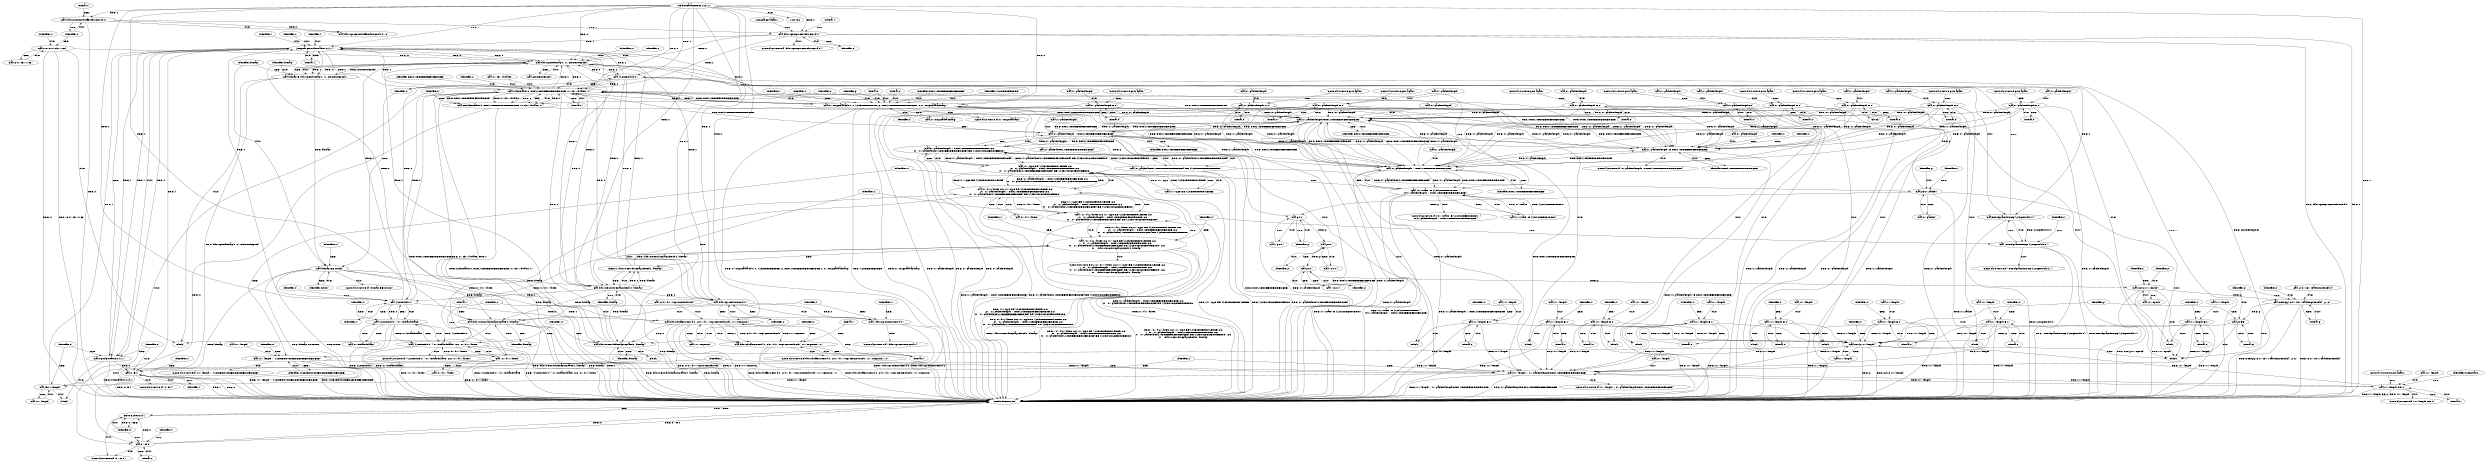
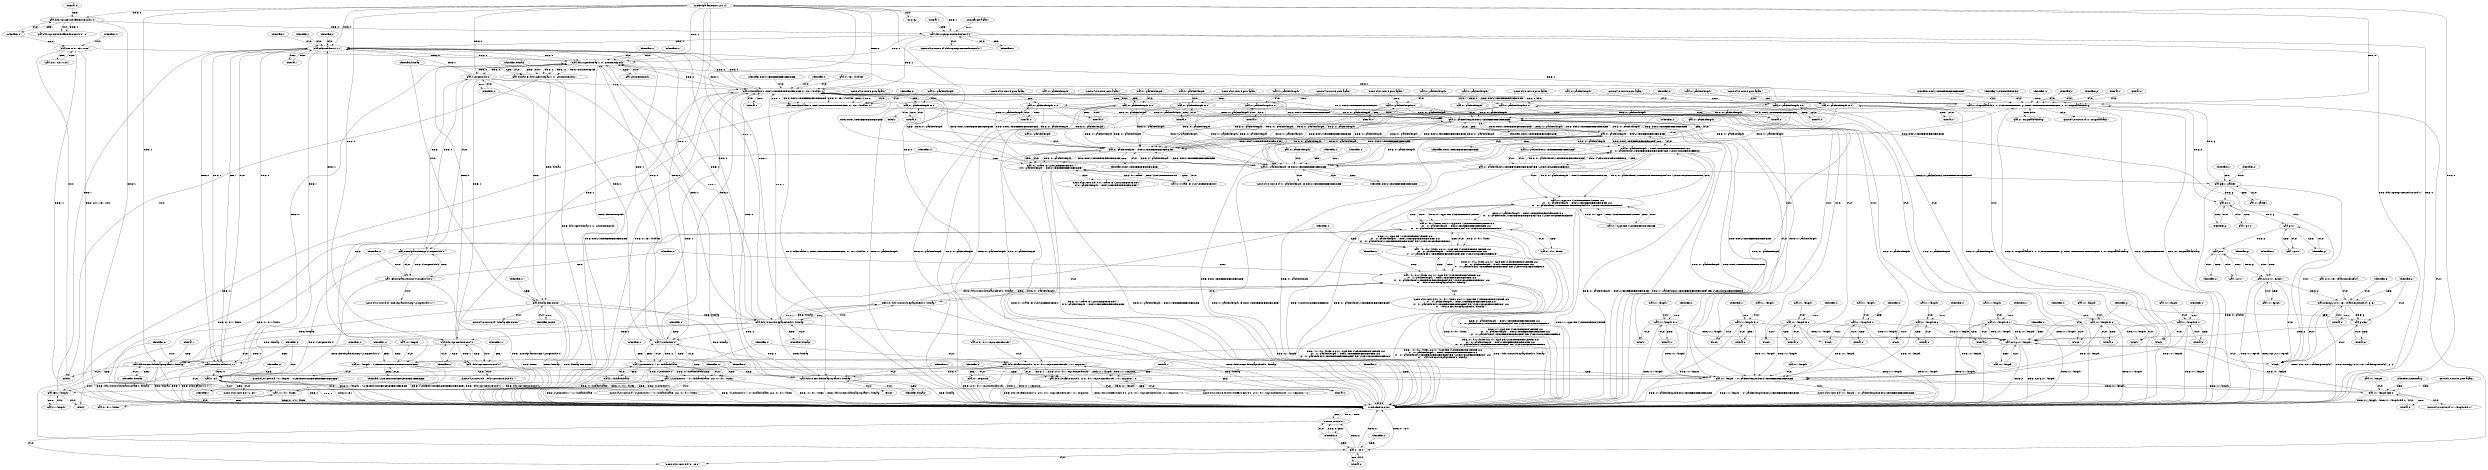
(315, 48) -> (327, 48)
(1548, 144) -> none
none -> (1145, 356)
